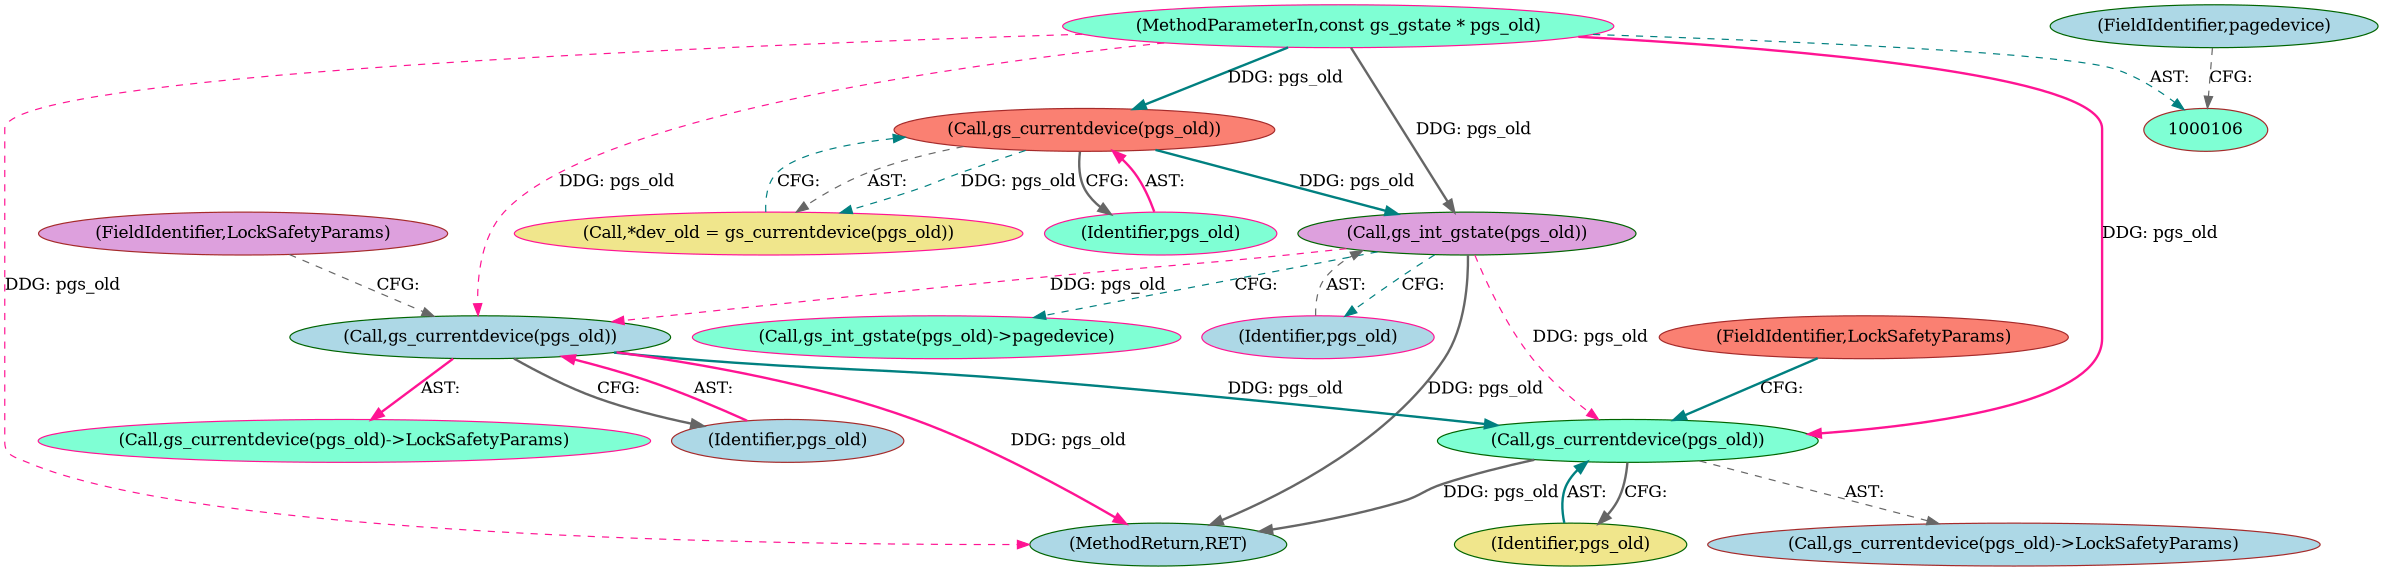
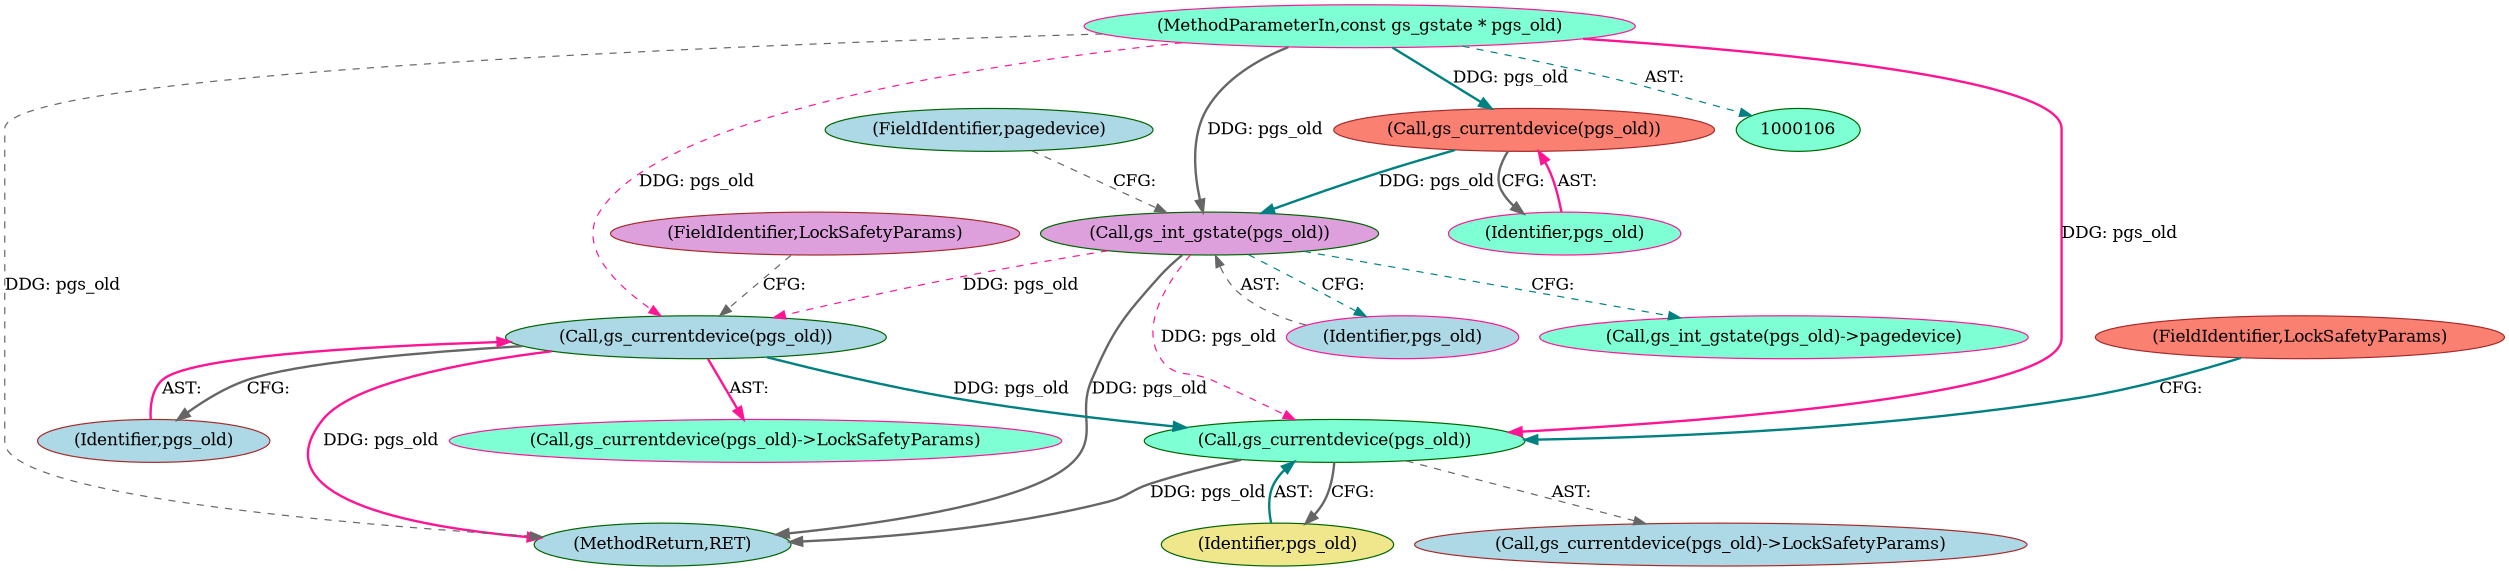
(2210, 72) -> (1094, 179)
(2206, 130) -> (1798, 130)
(769, 234) -> none
(5, 257) -> (124, 92)
